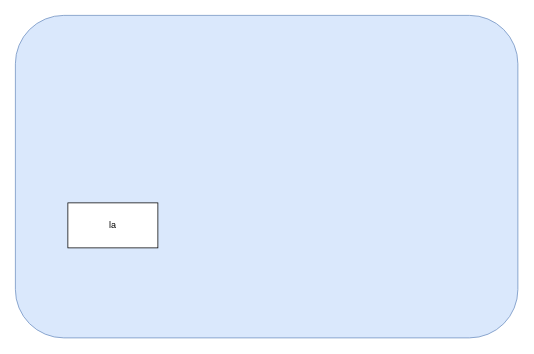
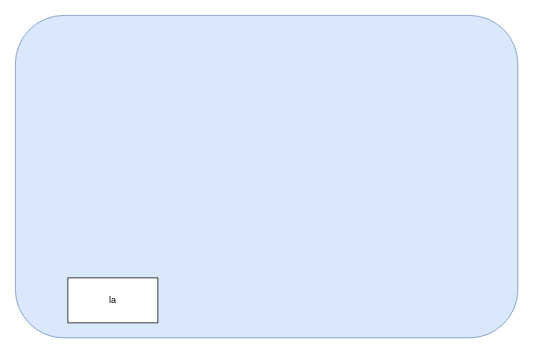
(113, 225) -> (113, 300)
